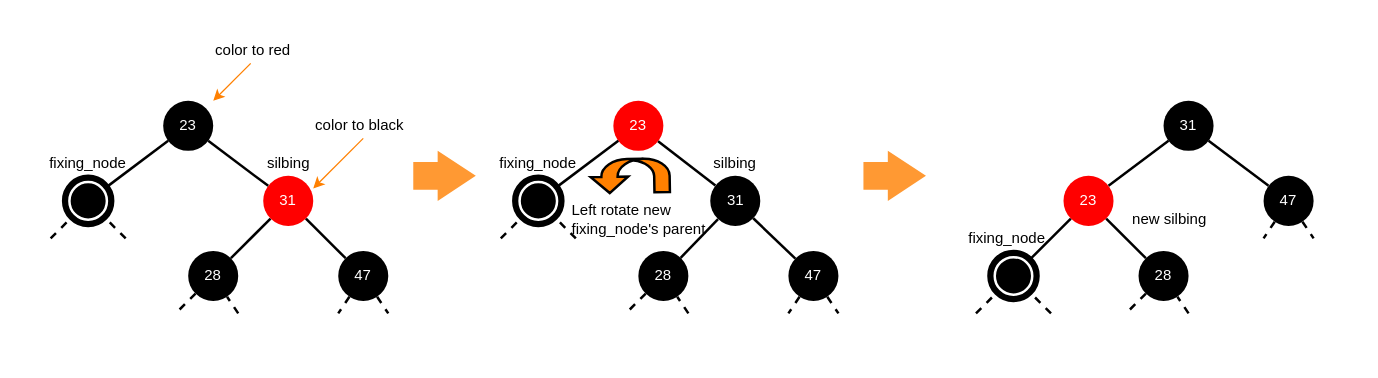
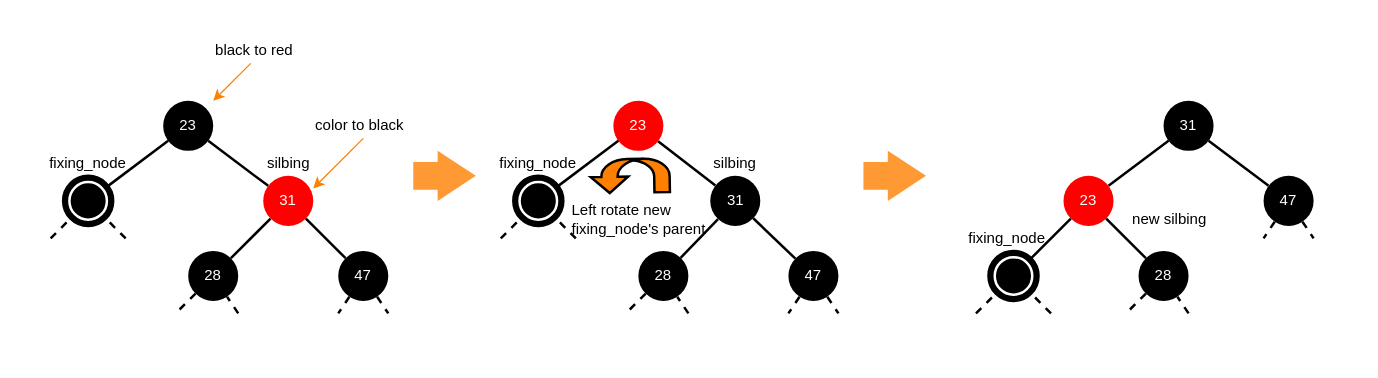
(257, 51) -> (257, 51)
